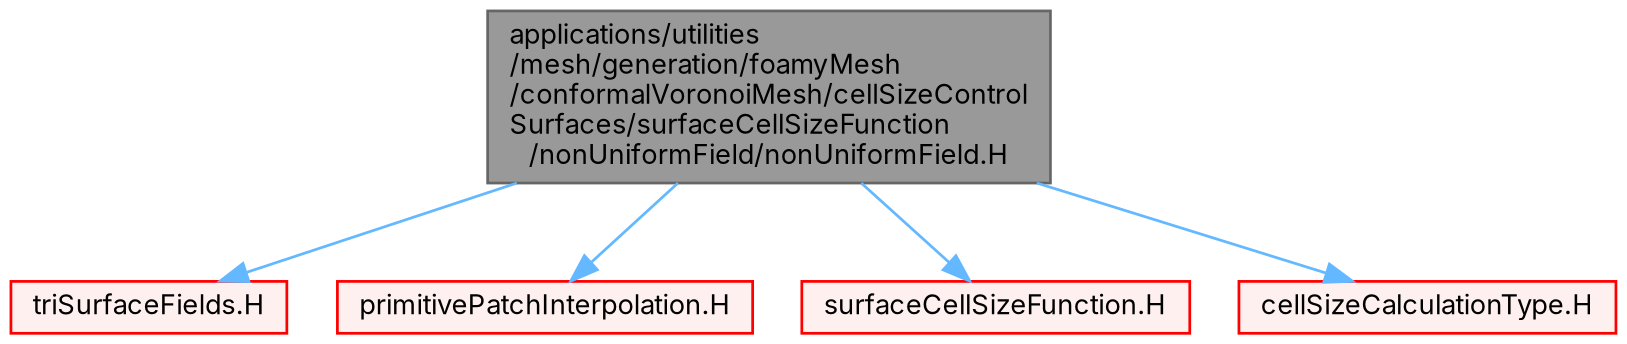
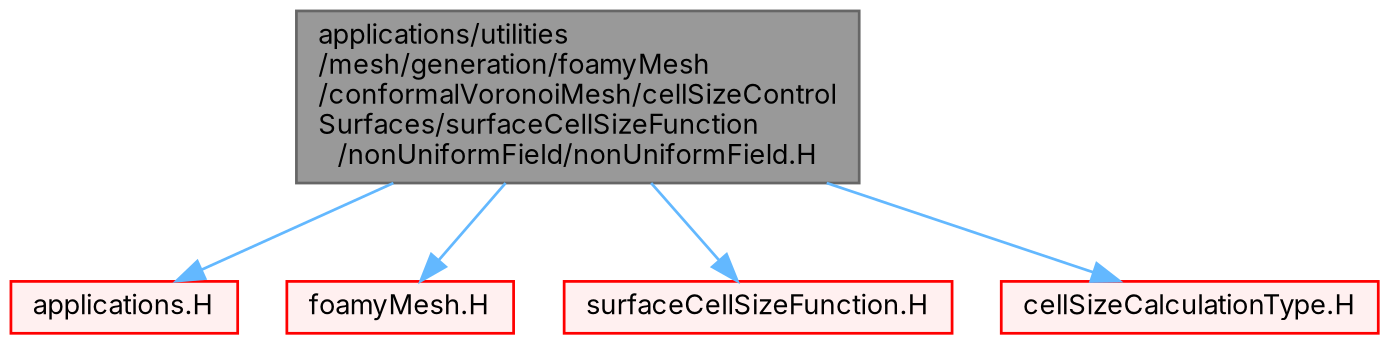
(149, 307) -> (124, 307)
(545, 307) -> (400, 307)
